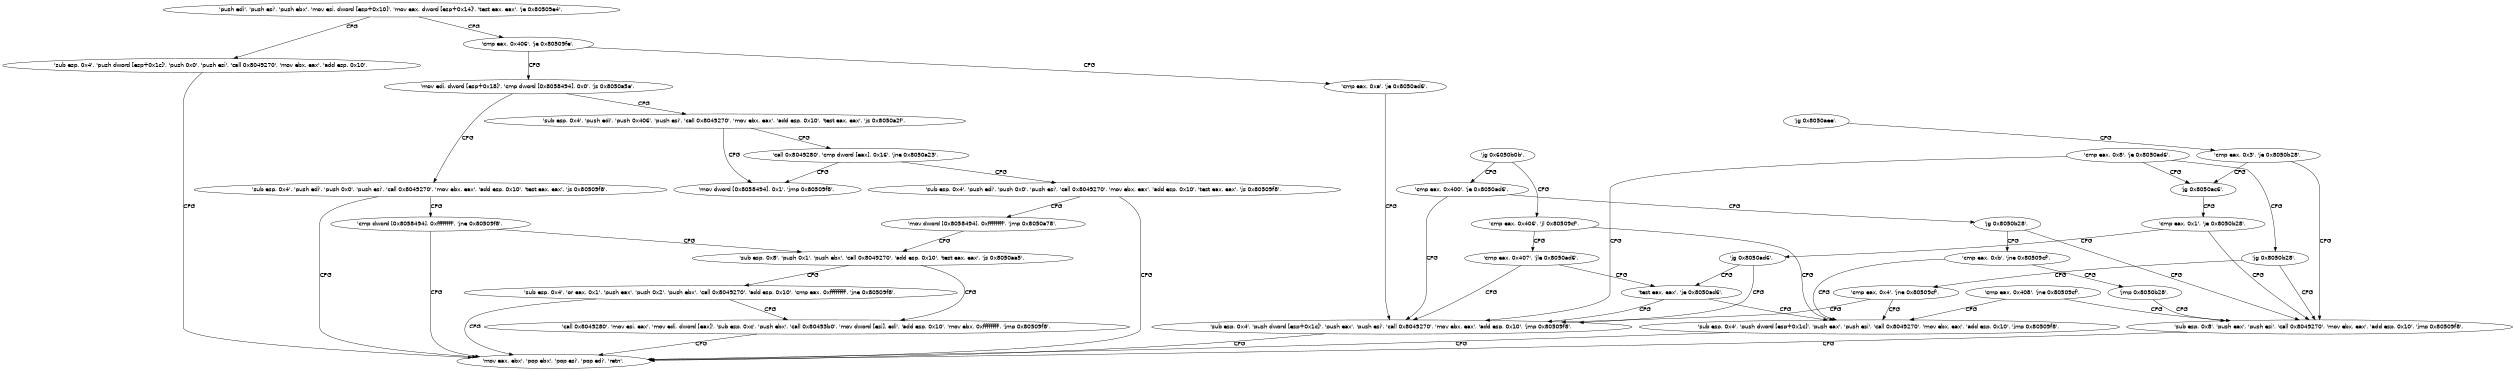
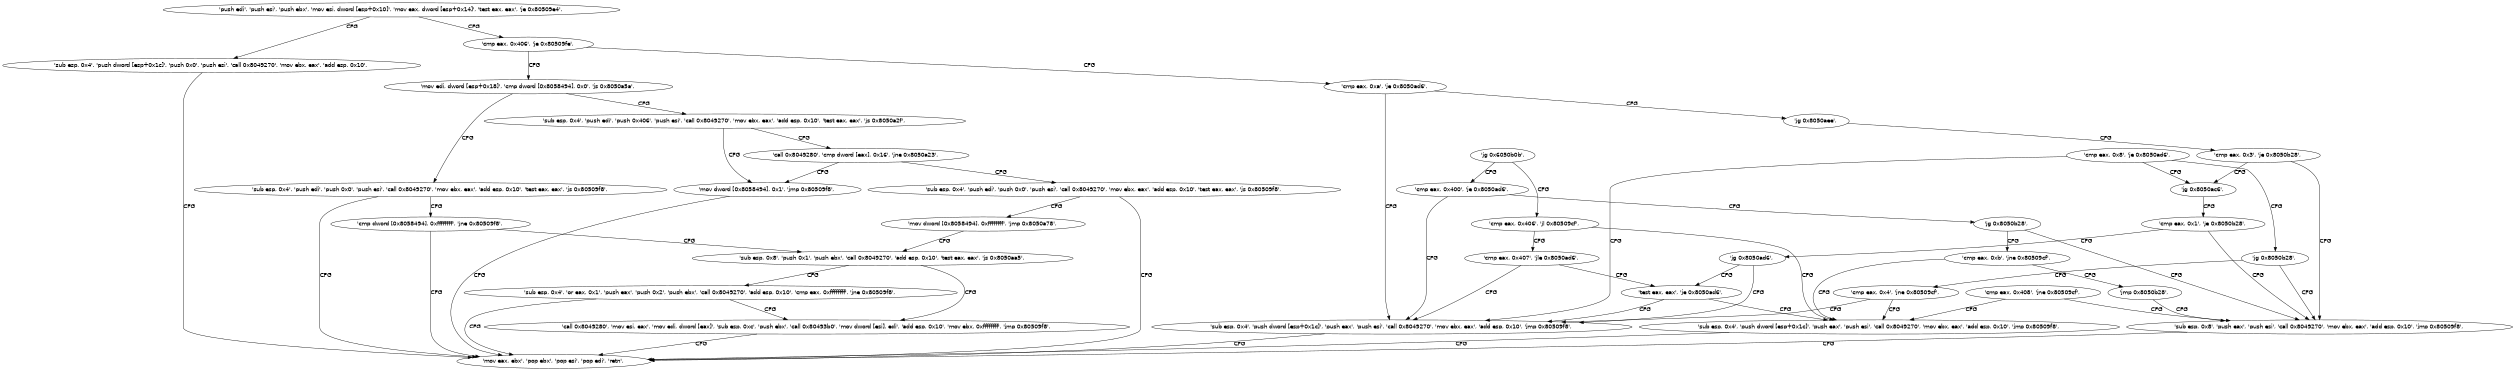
none -> (1608, 105)
none -> (542, 241)
